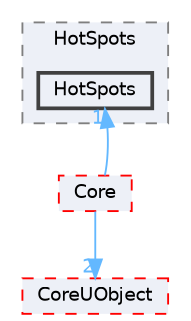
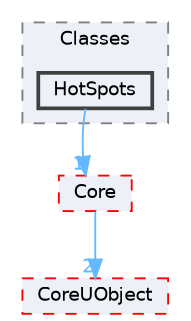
(95, 40) -> (95, 40)
(108, 152) -> (83, 135)
